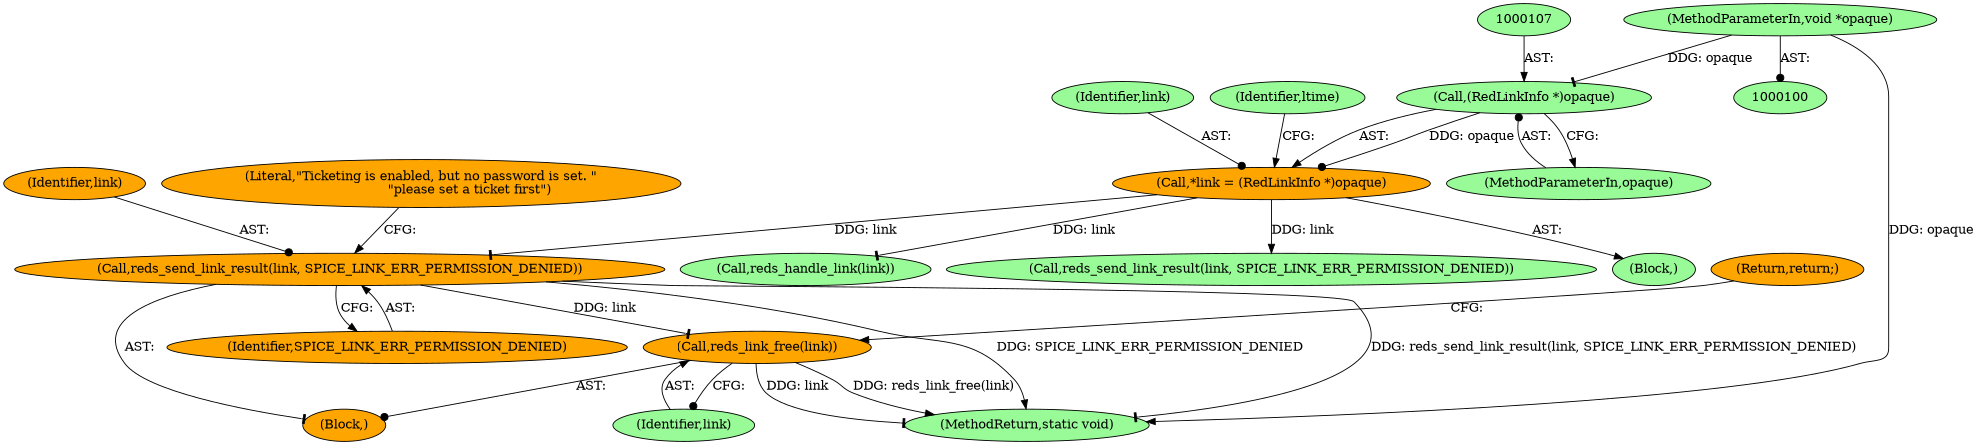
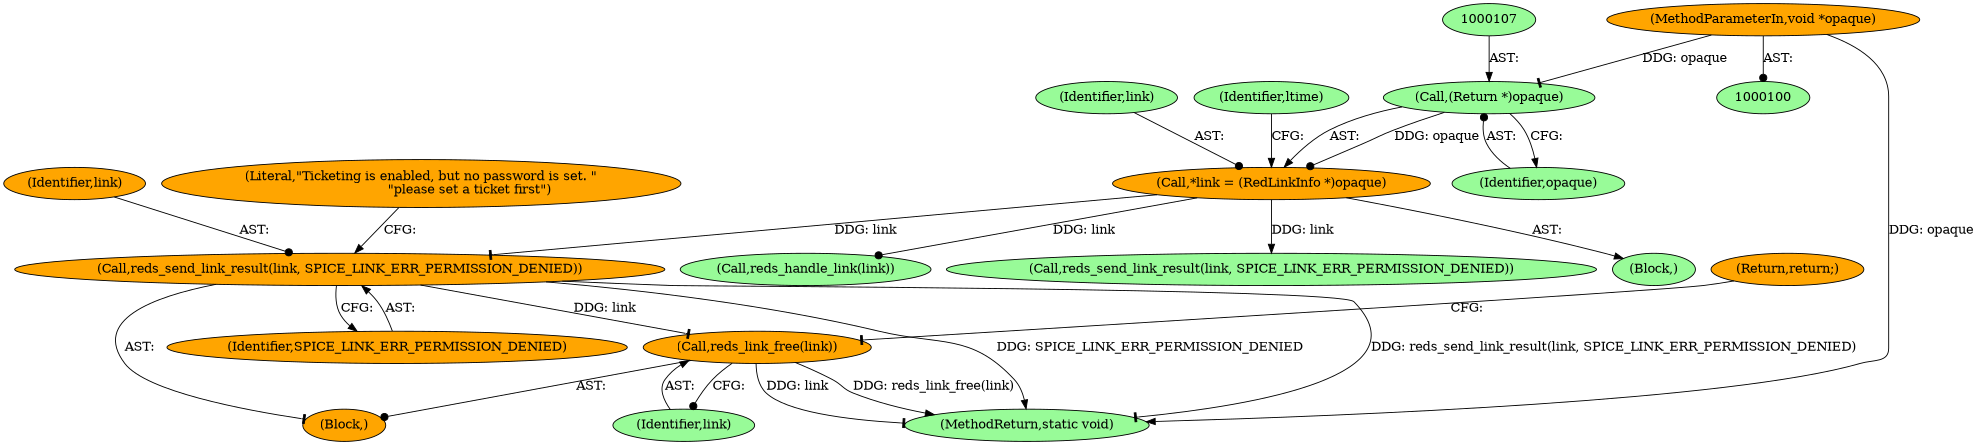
(1780, 20) -> (1763, 20)
(1524, 98) -> (1489, 98)
(1579, 184) -> (1538, 184)
(1038, 226) -> (1040, 226)
(1302, 313) -> (1299, 313)
